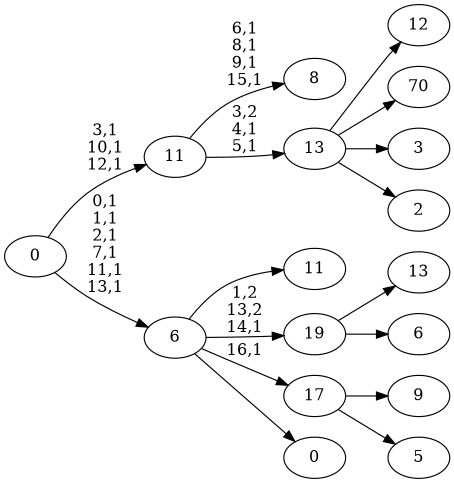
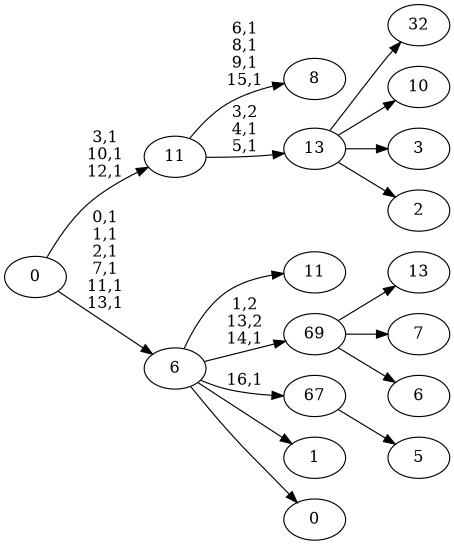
(419, 25) -> (419, 25)
(419, 87) -> (419, 87)
(315, 334) -> (315, 334)
none -> (419, 334)
(315, 396) -> (315, 396)
(419, 396) -> none
none -> (315, 458)
